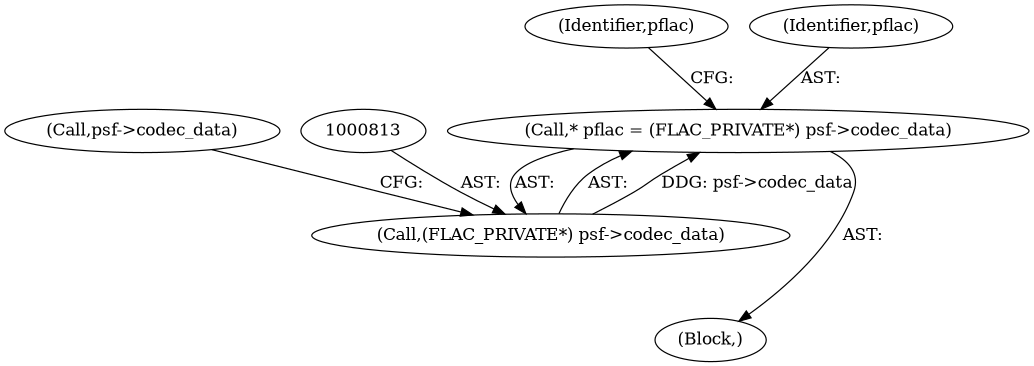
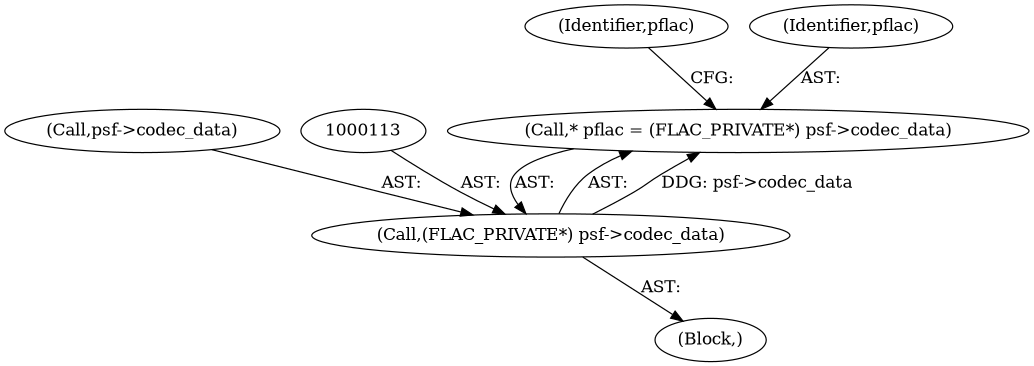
(363, 131) -> (363, 131)
(404, 183) -> (404, 183)
(827, 240) -> (628, 286)
